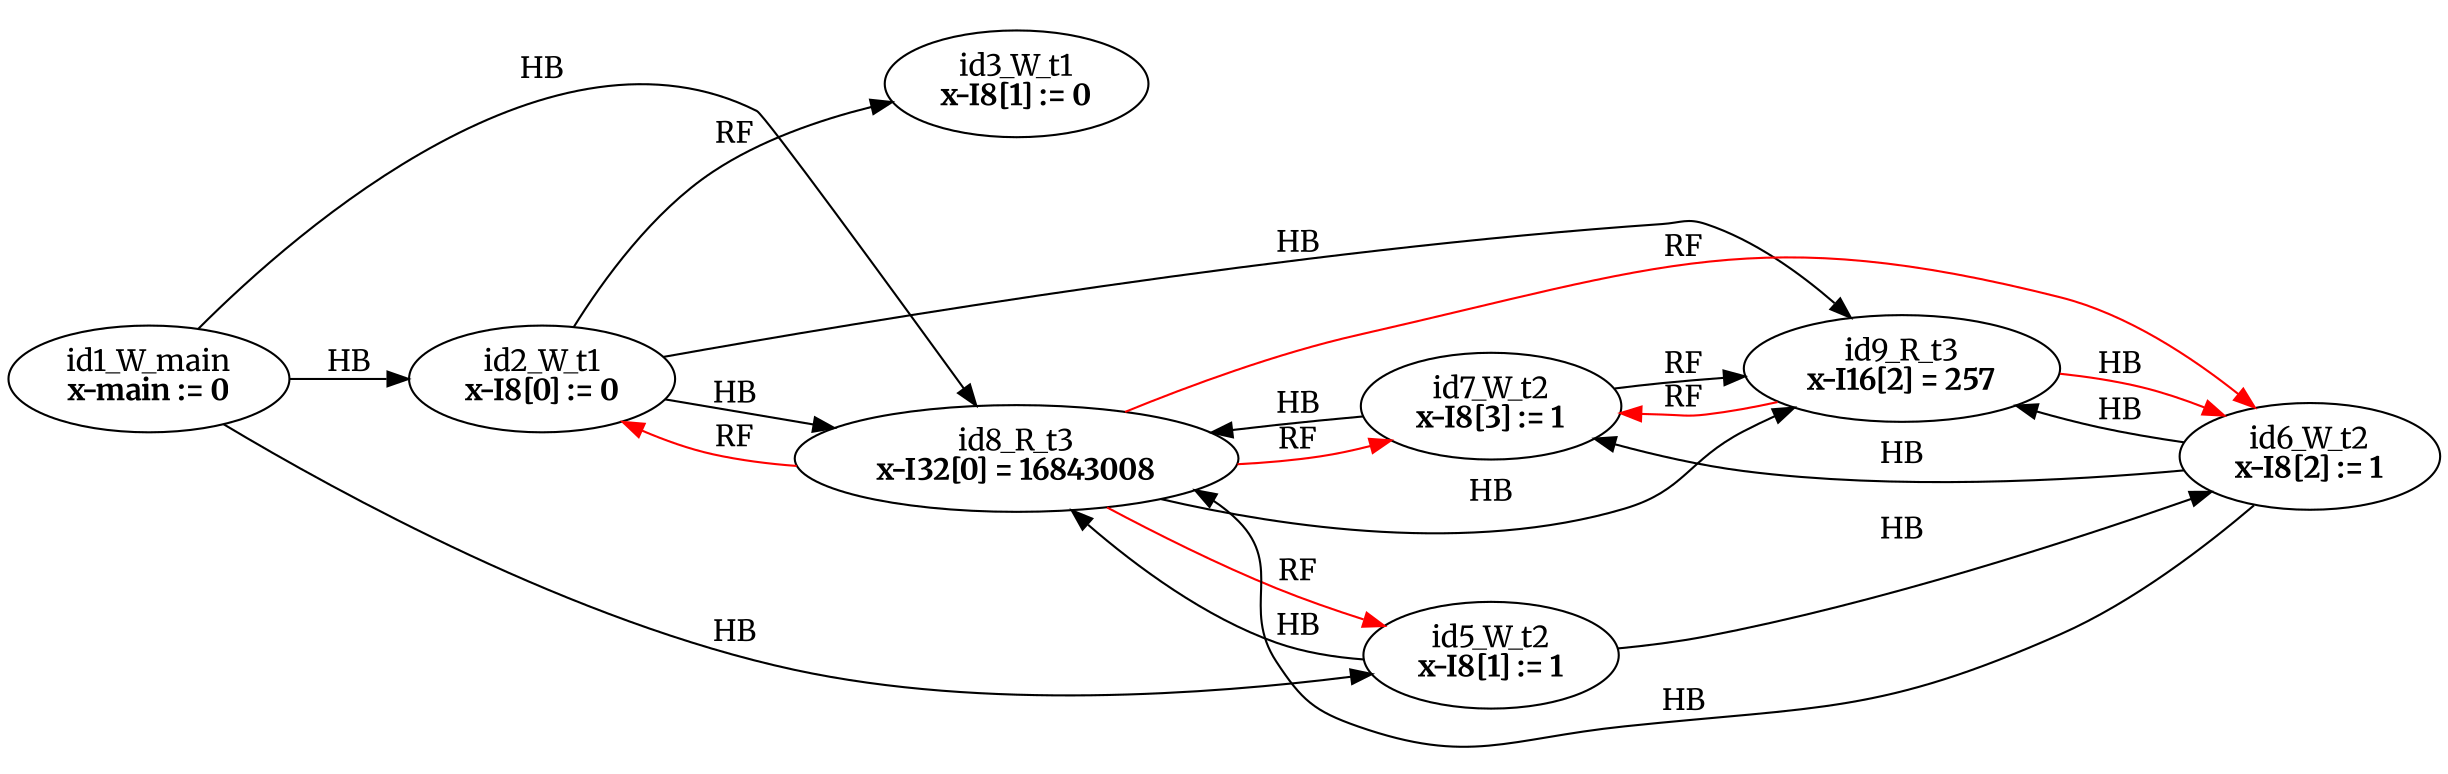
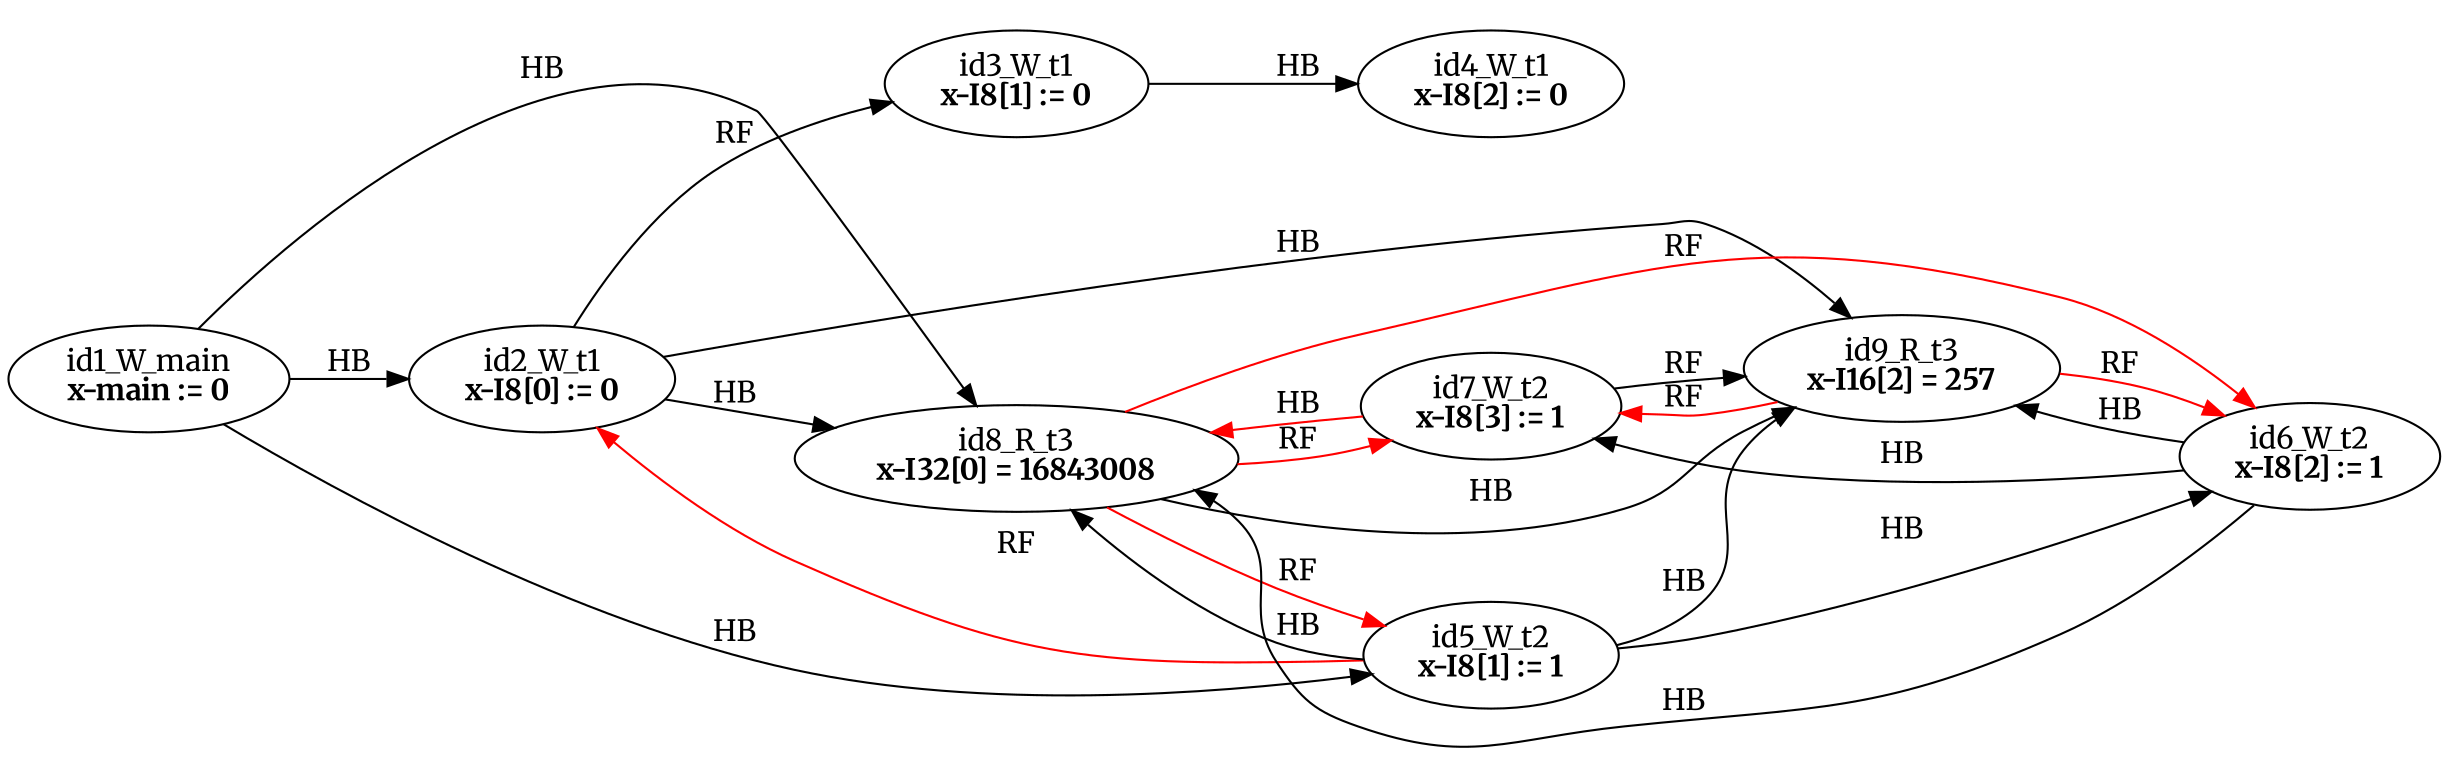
none -> (1491, 84)
(2120, 365) -> (2120, 365)
(1298, 423) -> (1298, 423)
(718, 455) -> (966, 628)
none -> (1727, 554)
